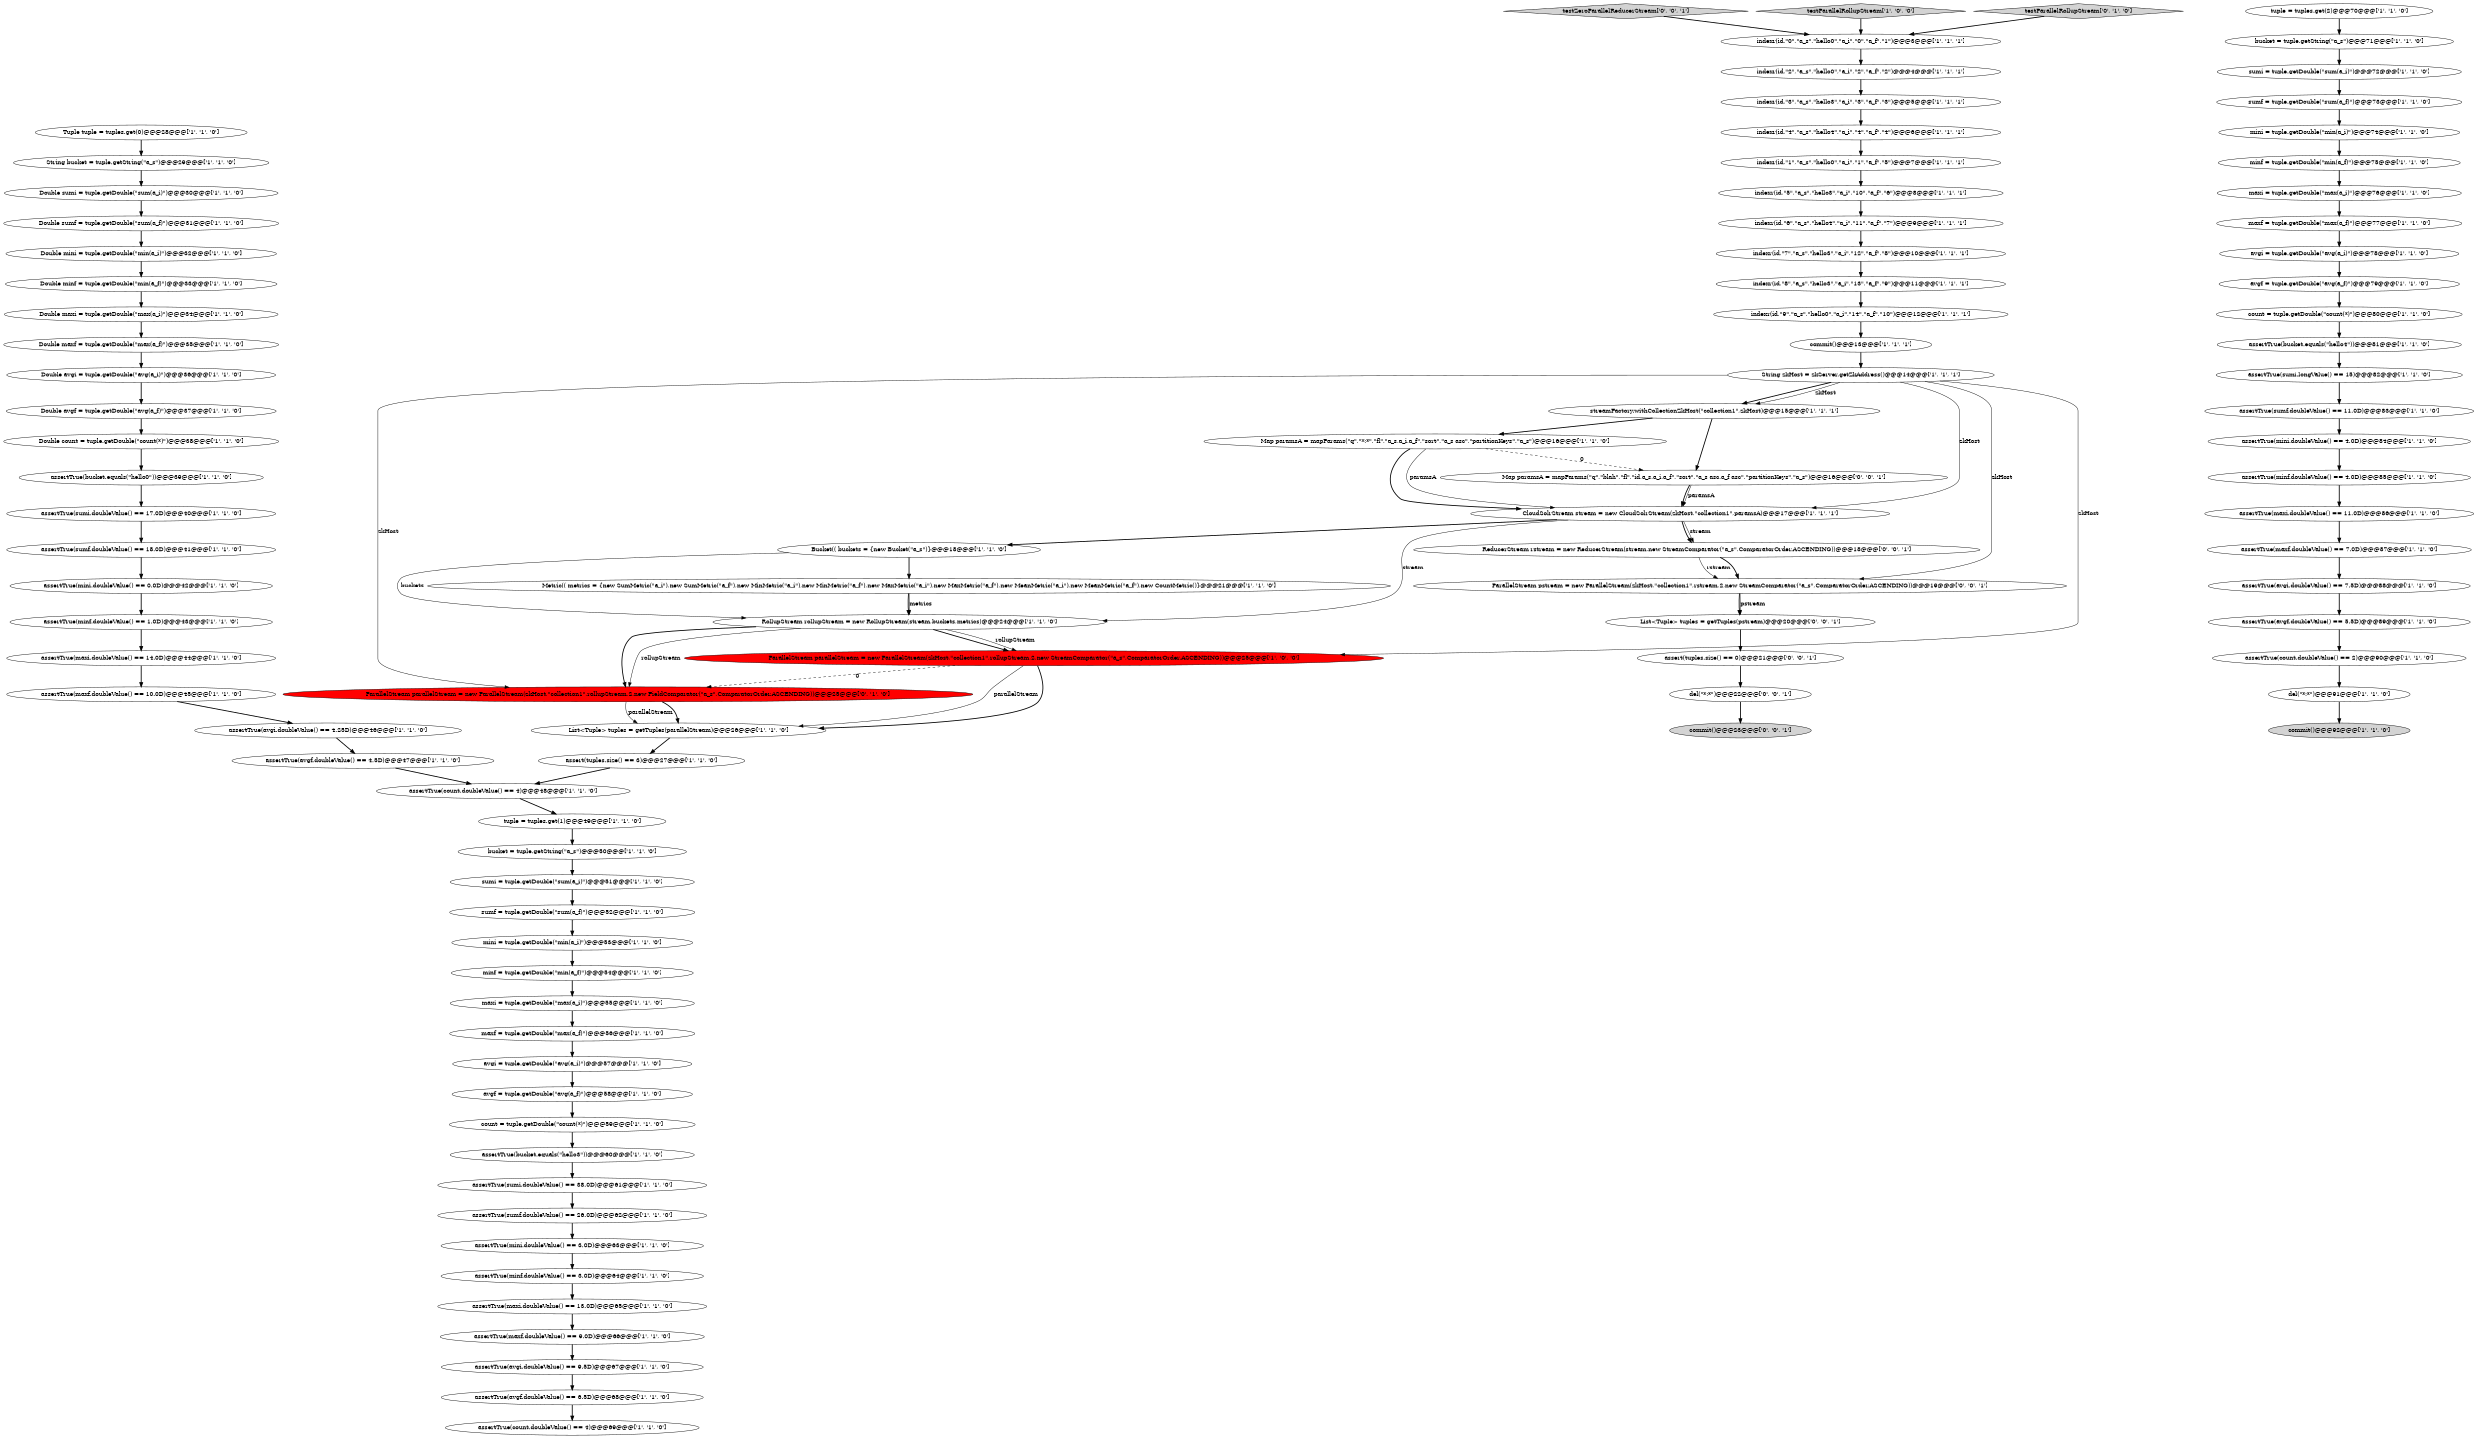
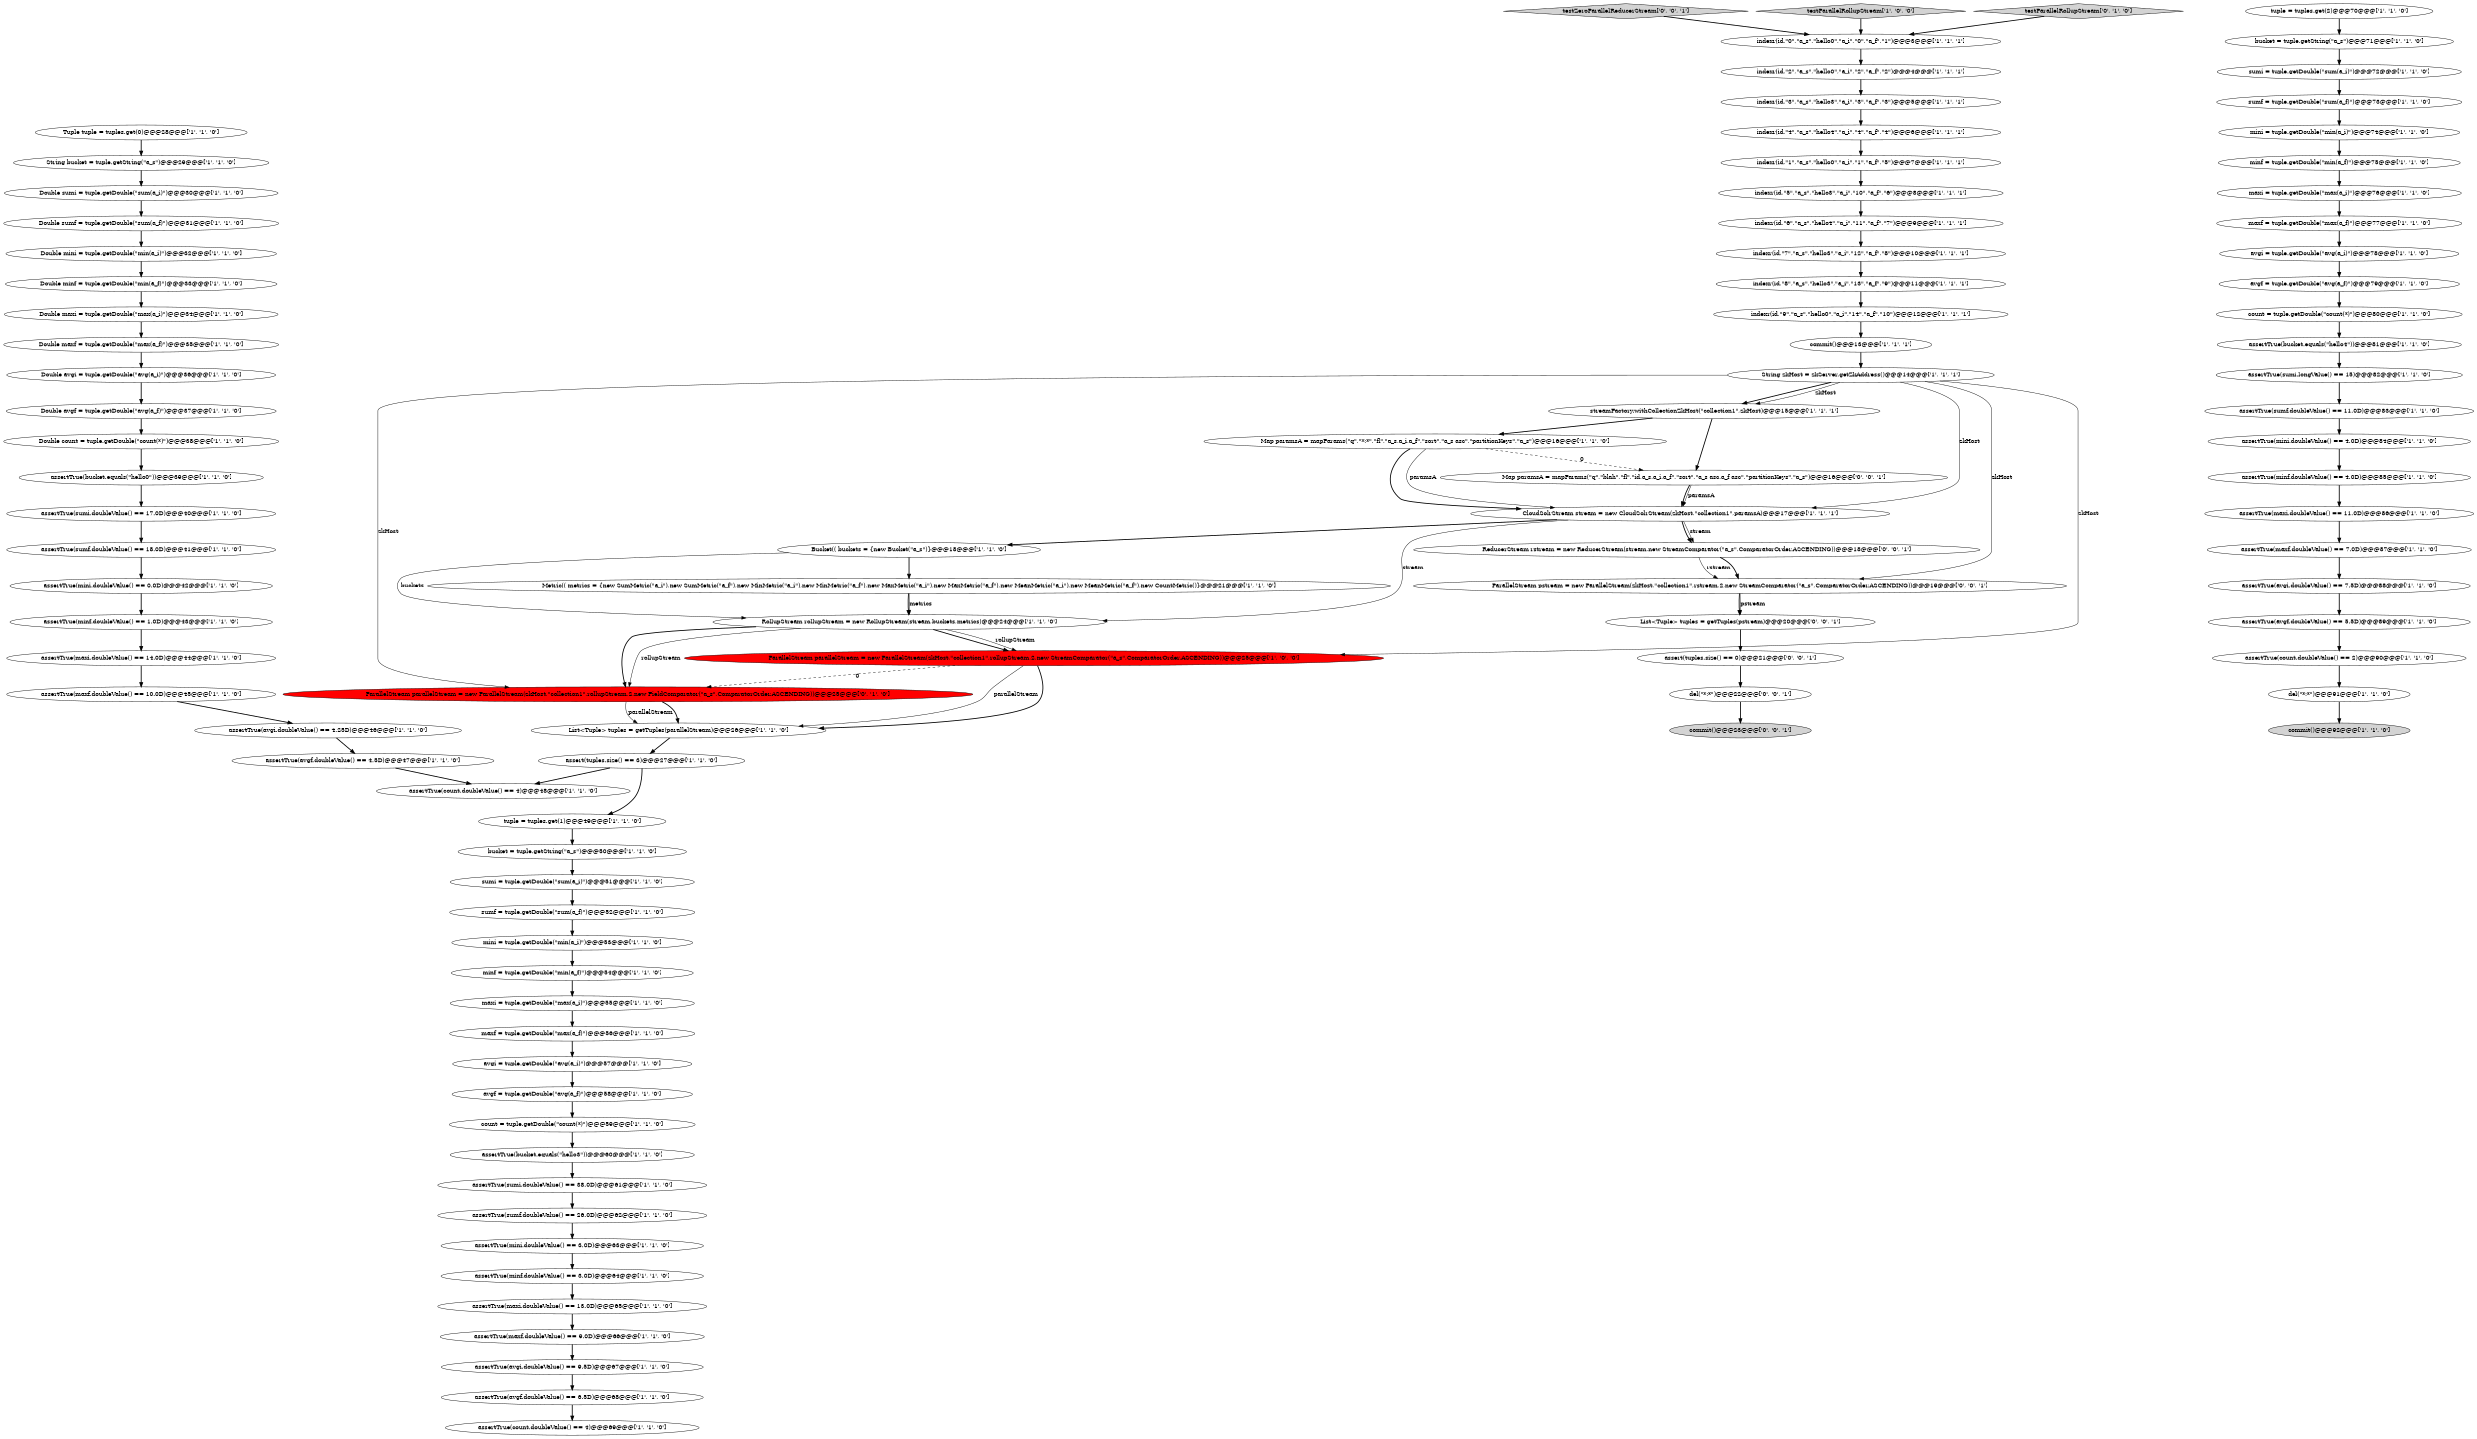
(536, 805) -> (635, 796)
